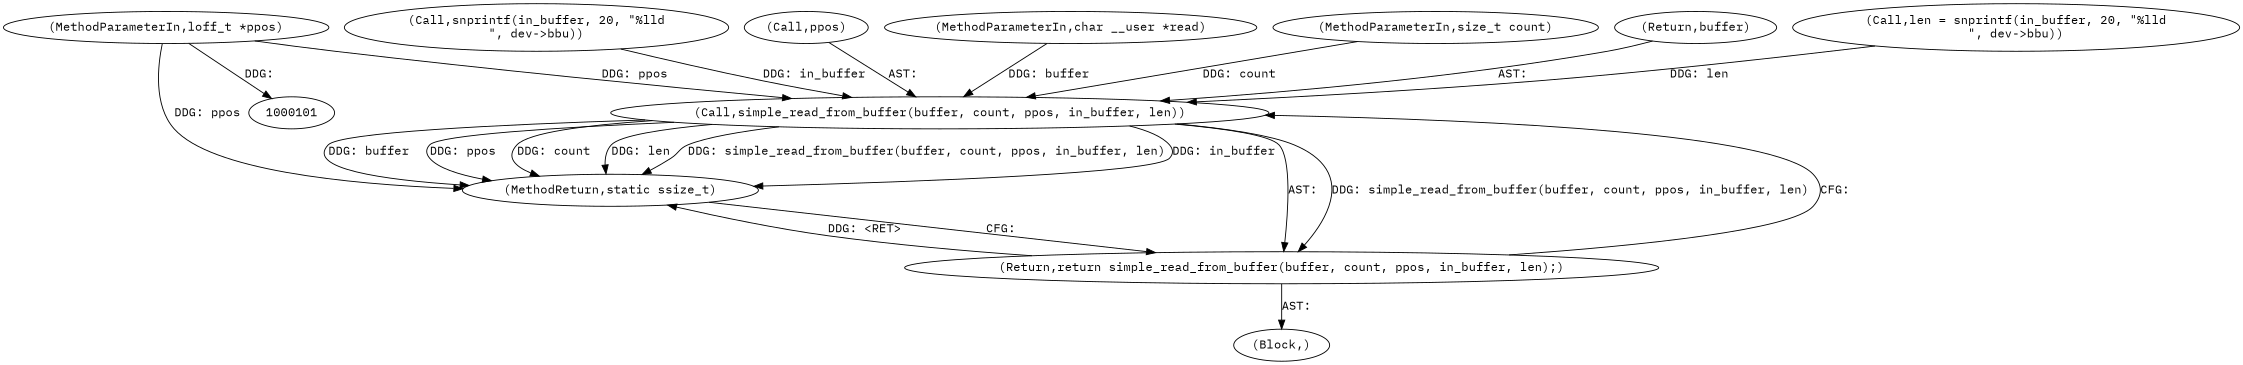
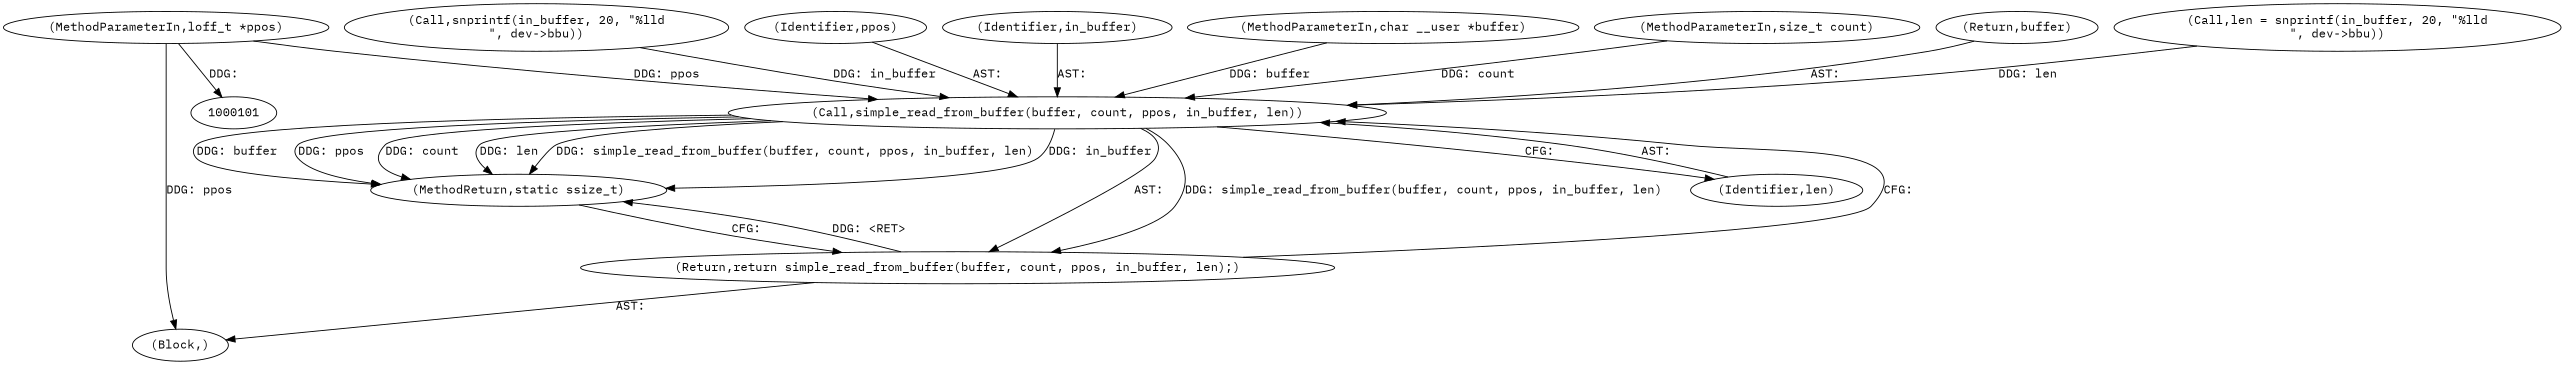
(806, 27) -> (836, 27)
none -> (1057, 27)
(1071, 27) -> (1383, 27)
(265, 168) -> (166, 182)
none -> (1777, 190)
